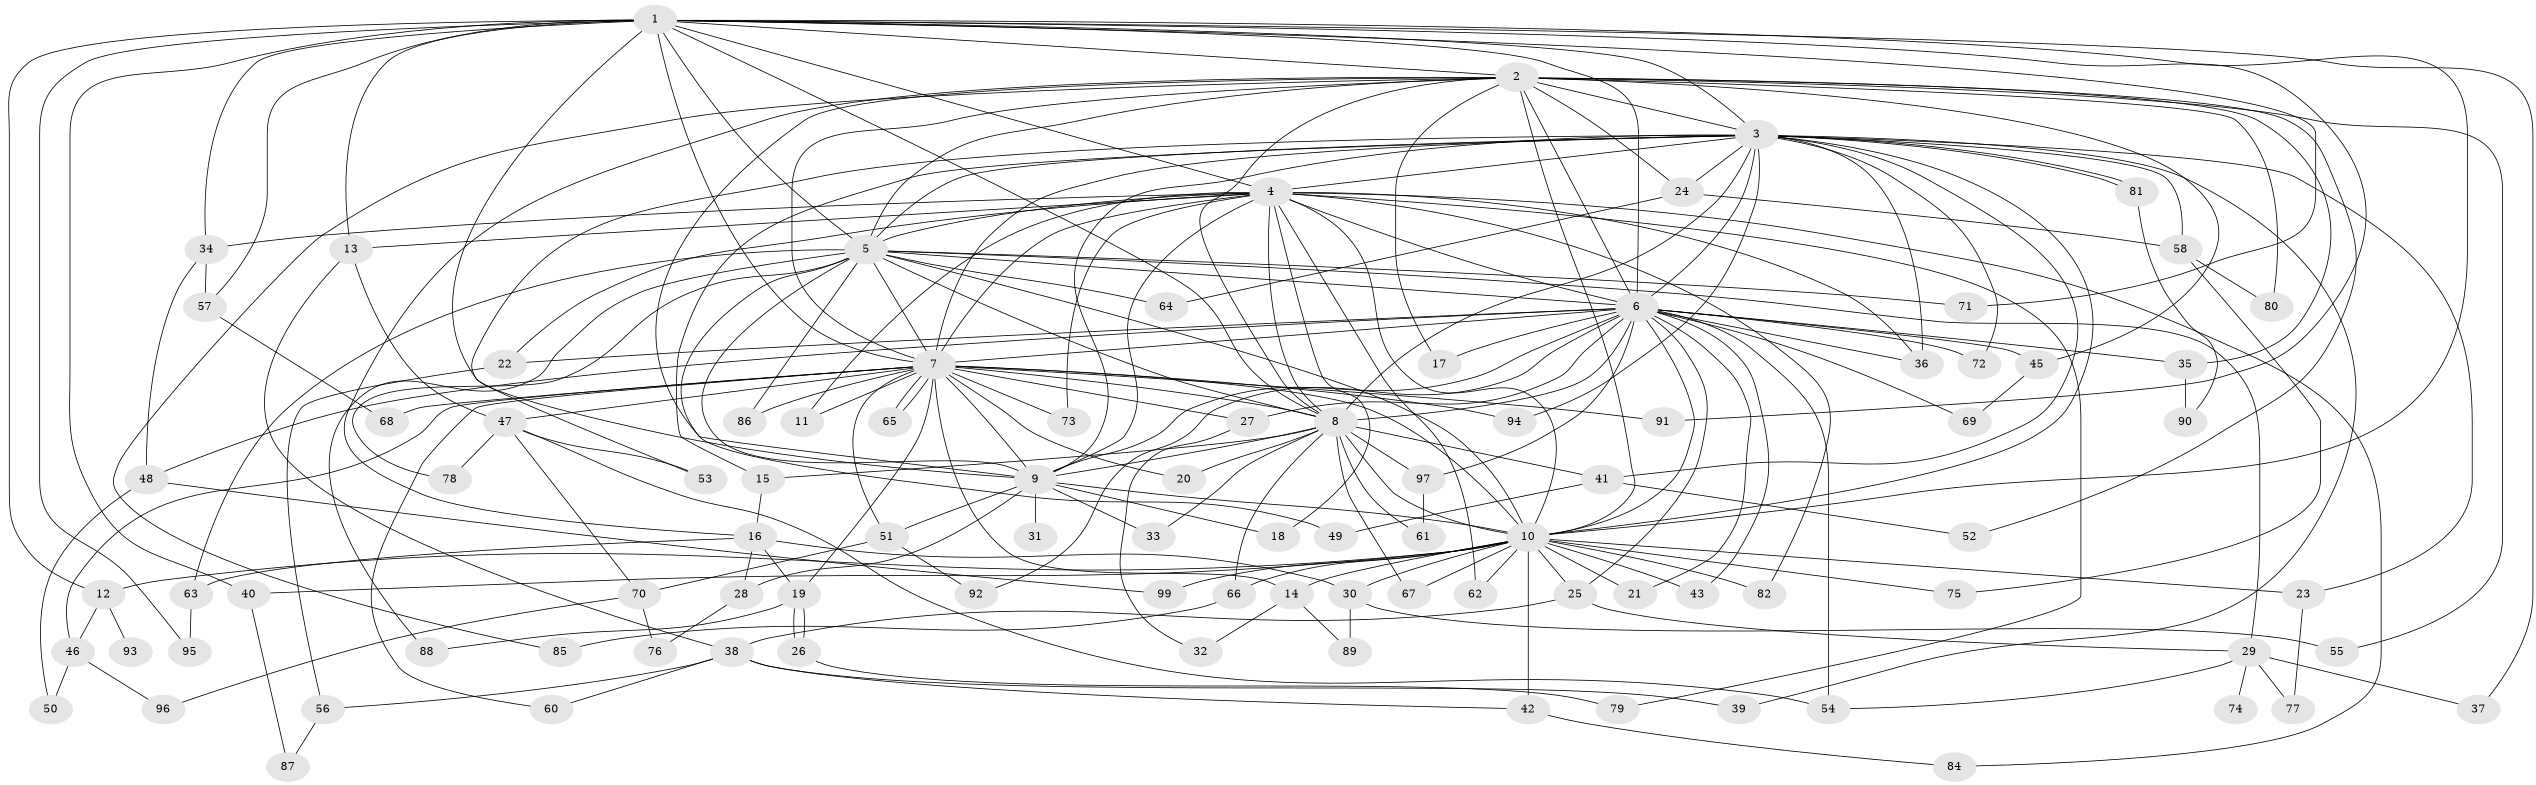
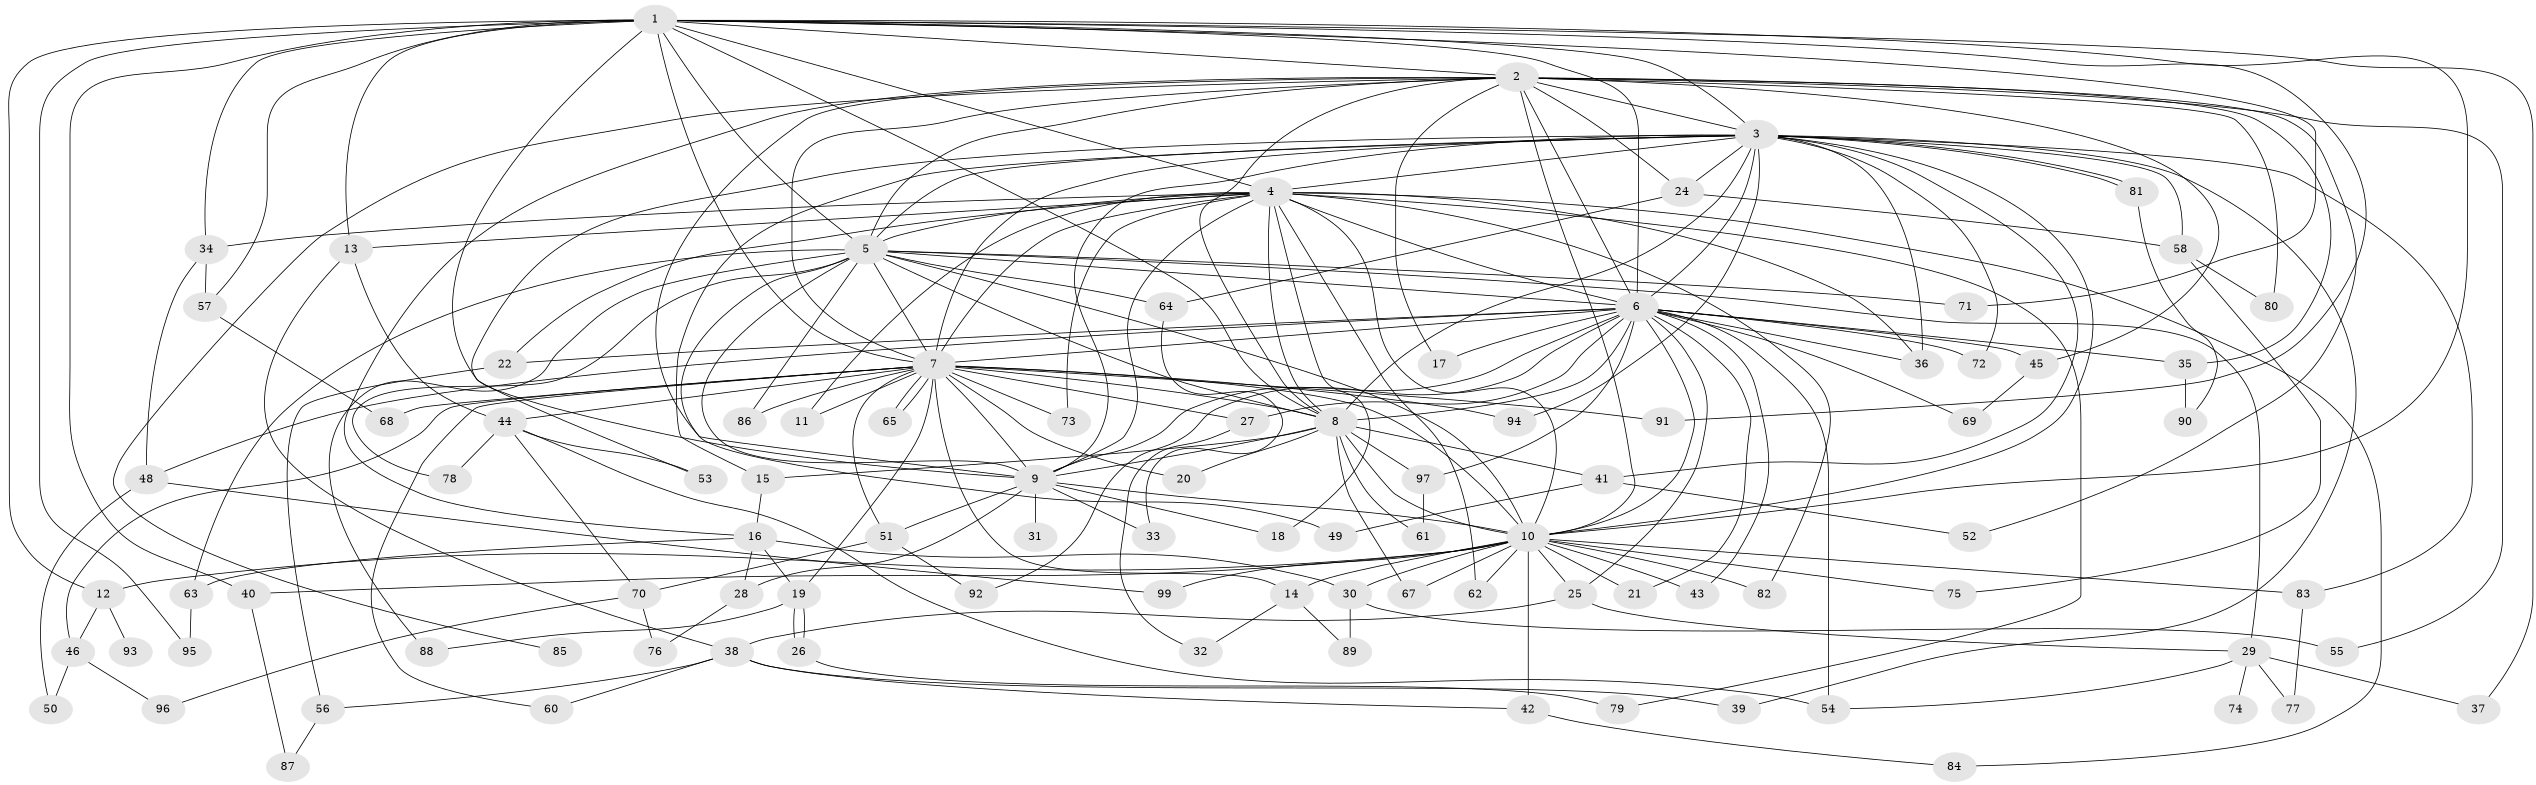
(505, 422) -> (505, 422)
(1239, 471) -> (1280, 431)
(1234, 595) -> none
(2304, 595) -> (2304, 595)
